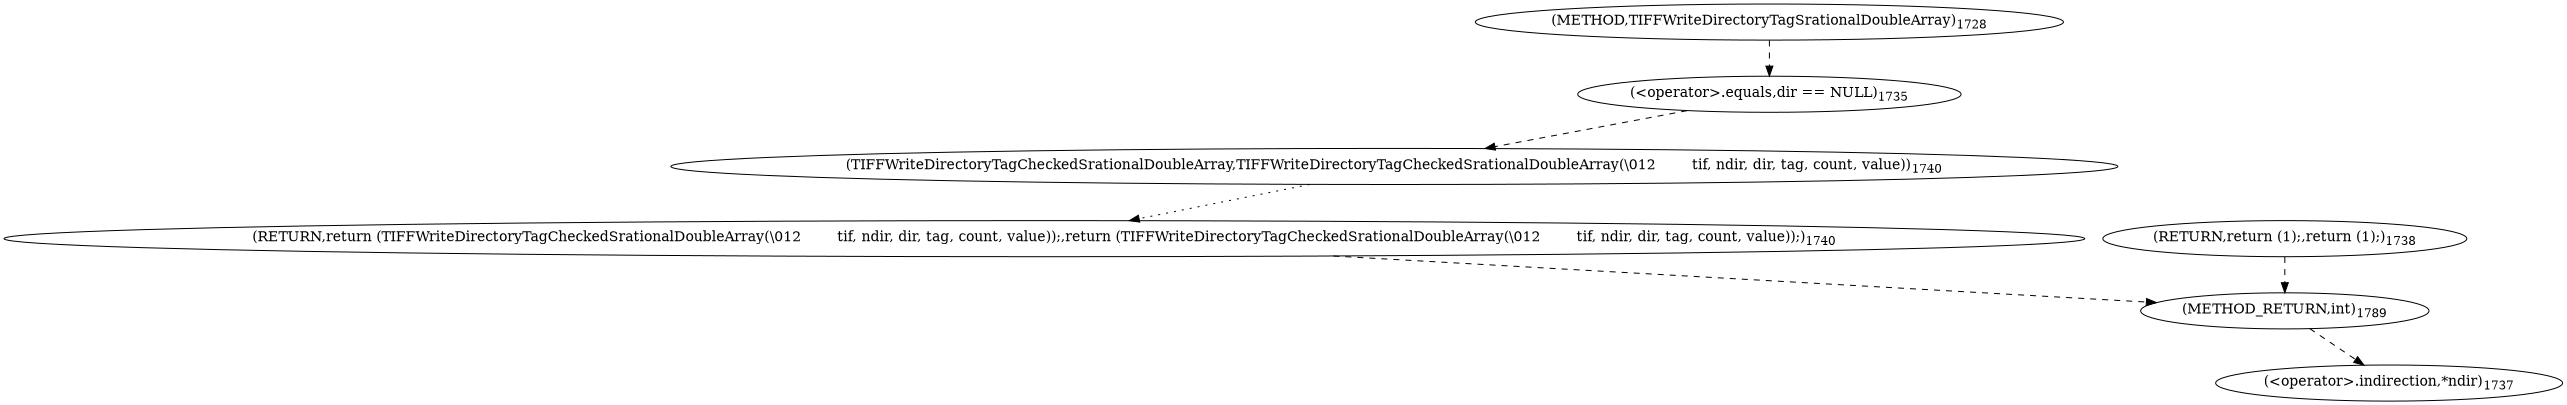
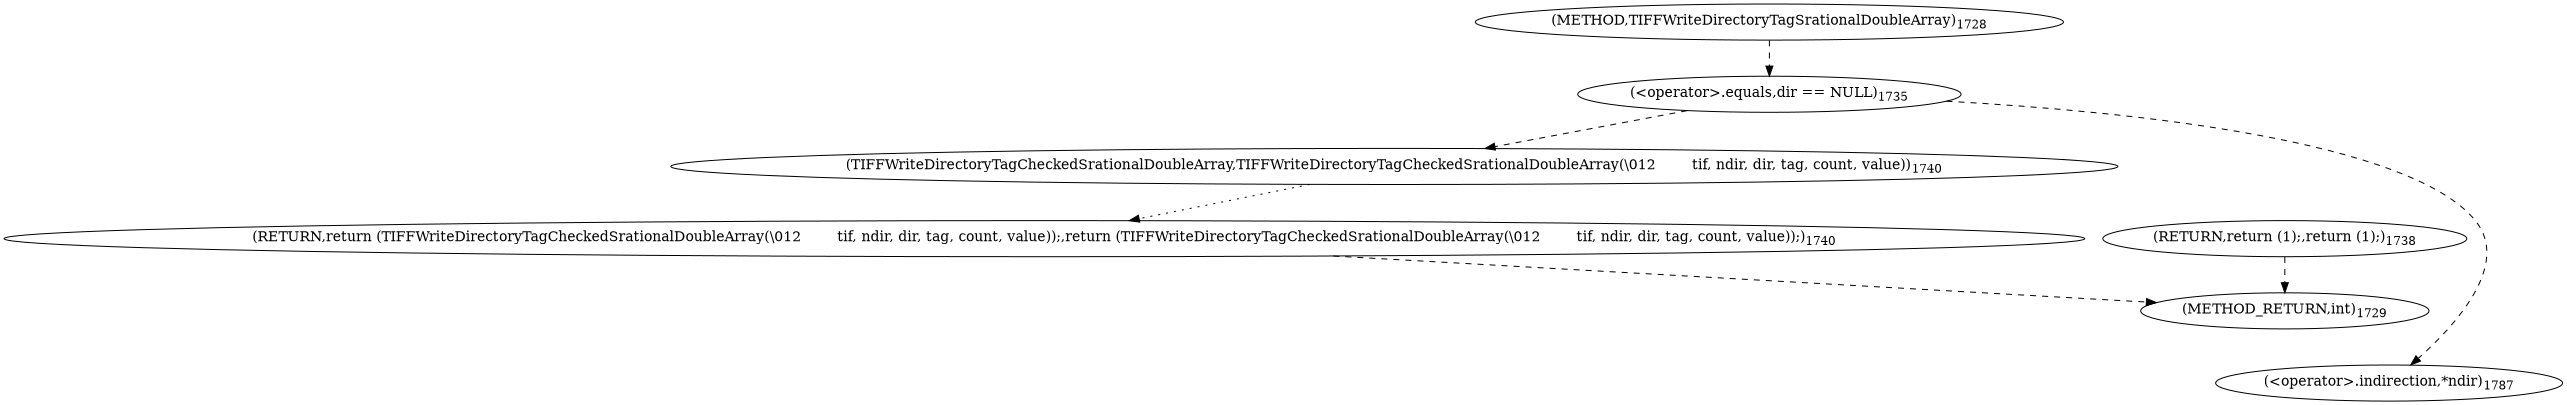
(2372, 309) -> (2372, 309)
(2333, 344) -> (2301, 144)
(2499, 382) -> (2499, 382)
